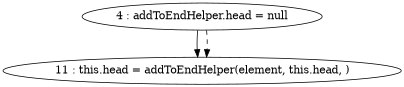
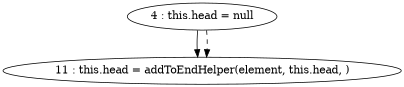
(202, 17) -> (202, 17)
